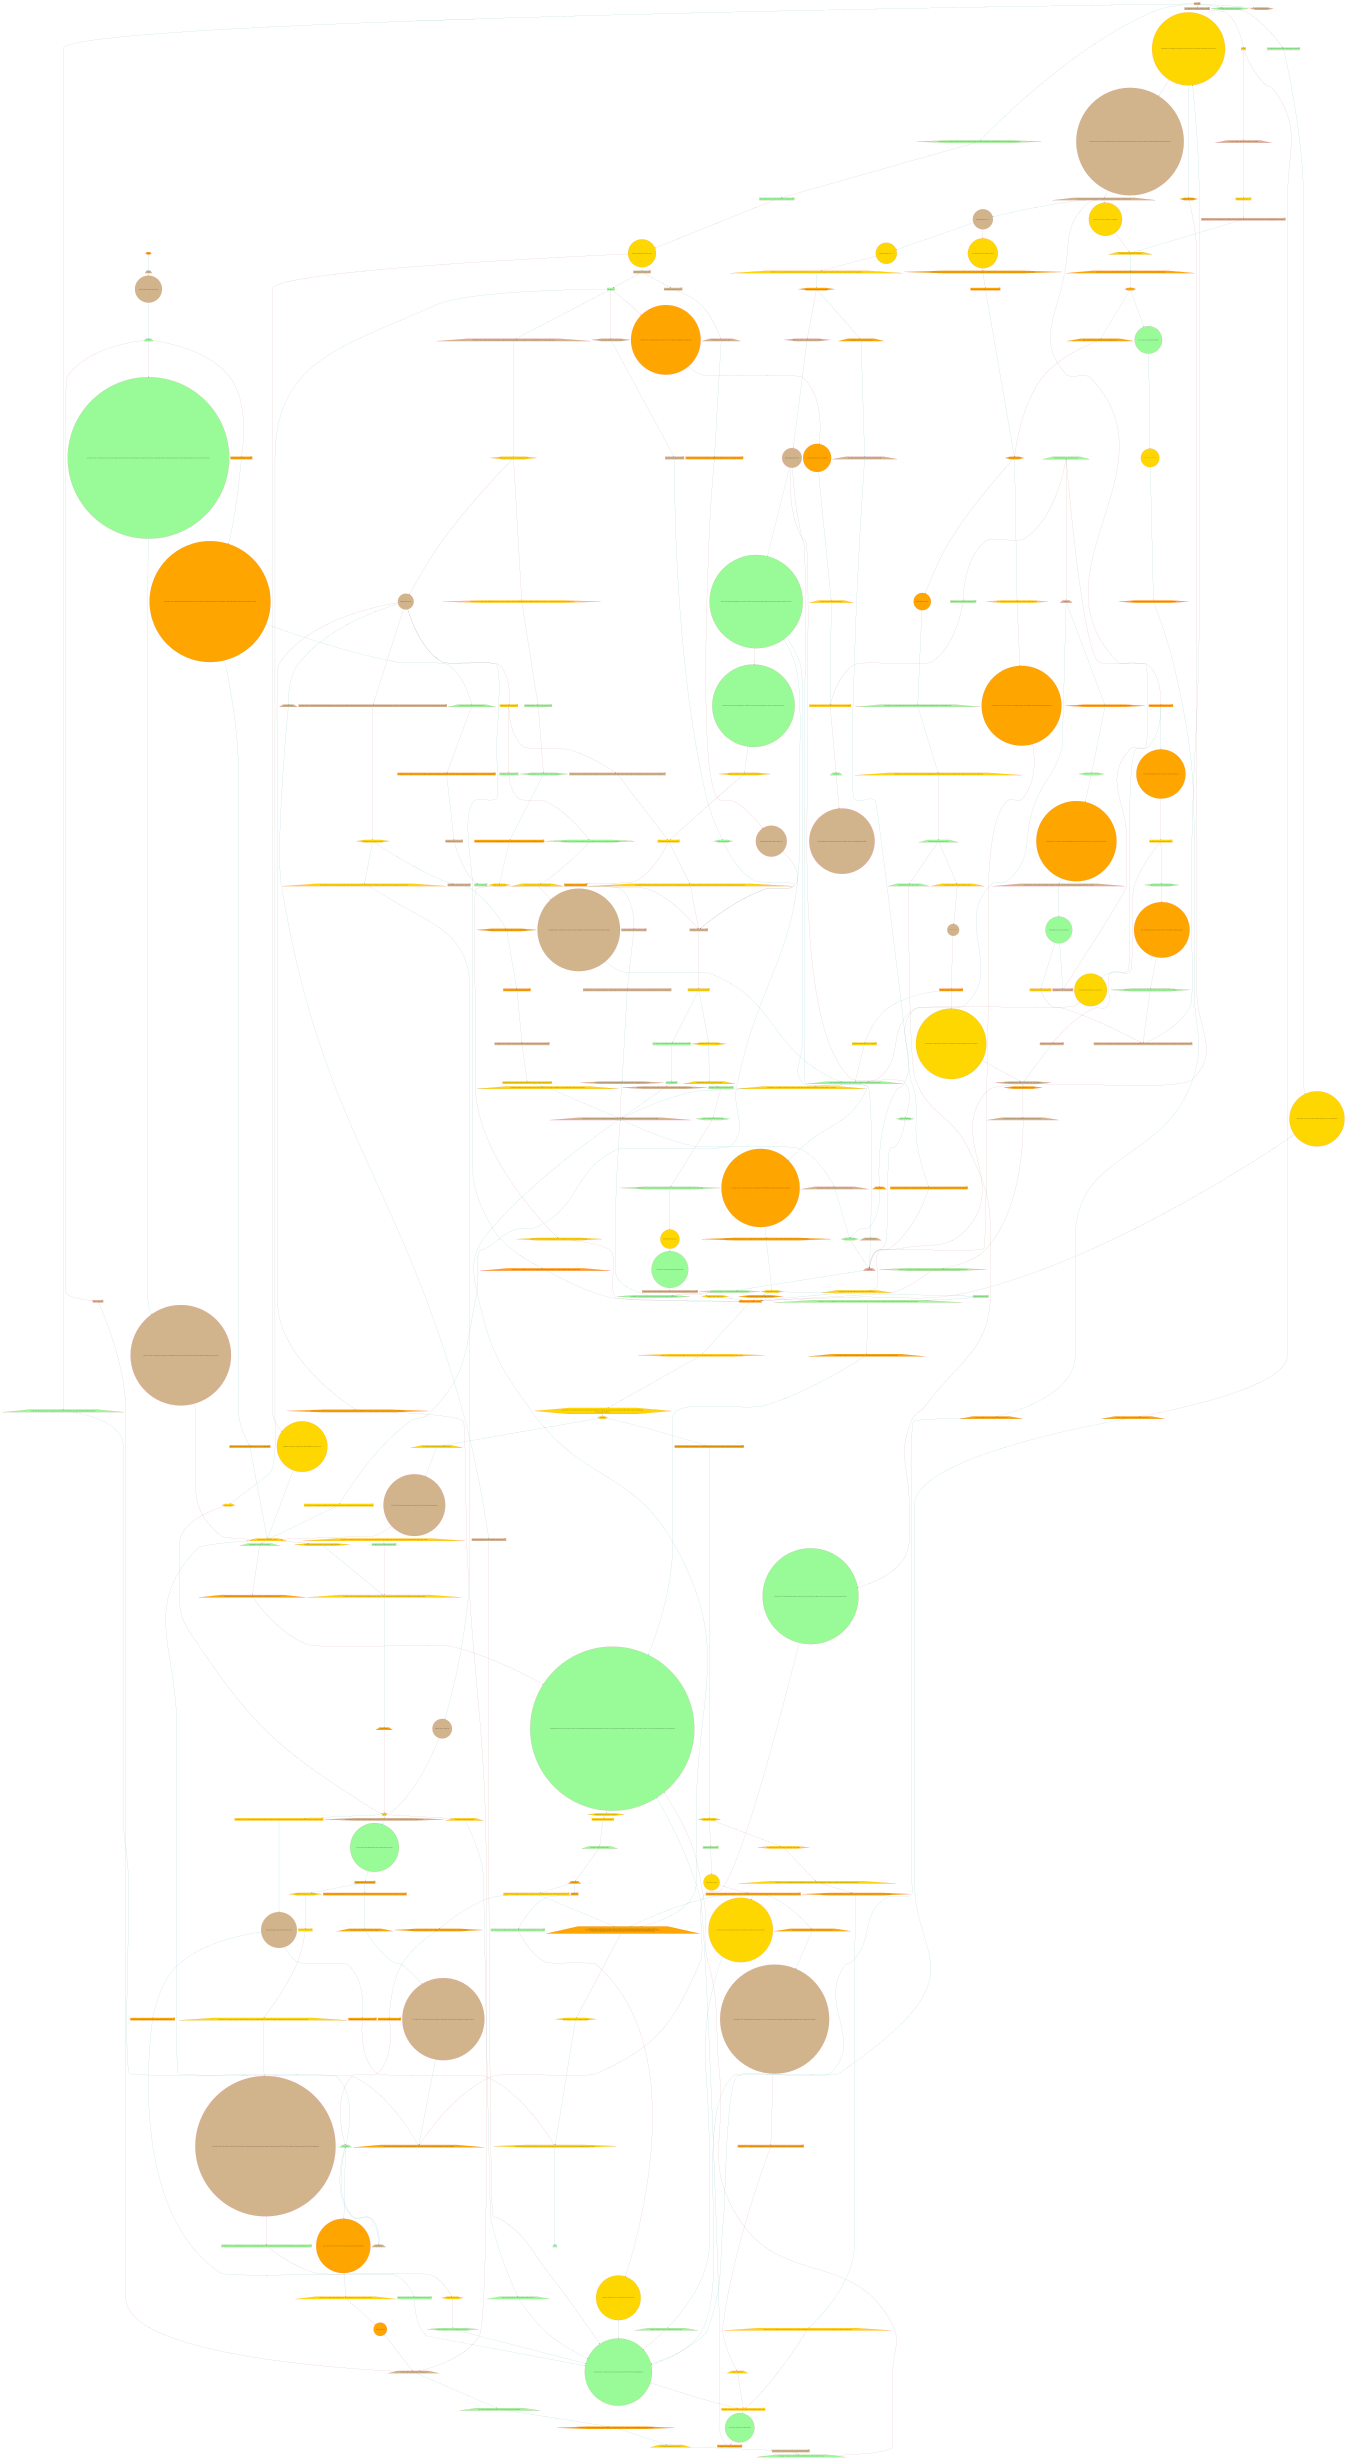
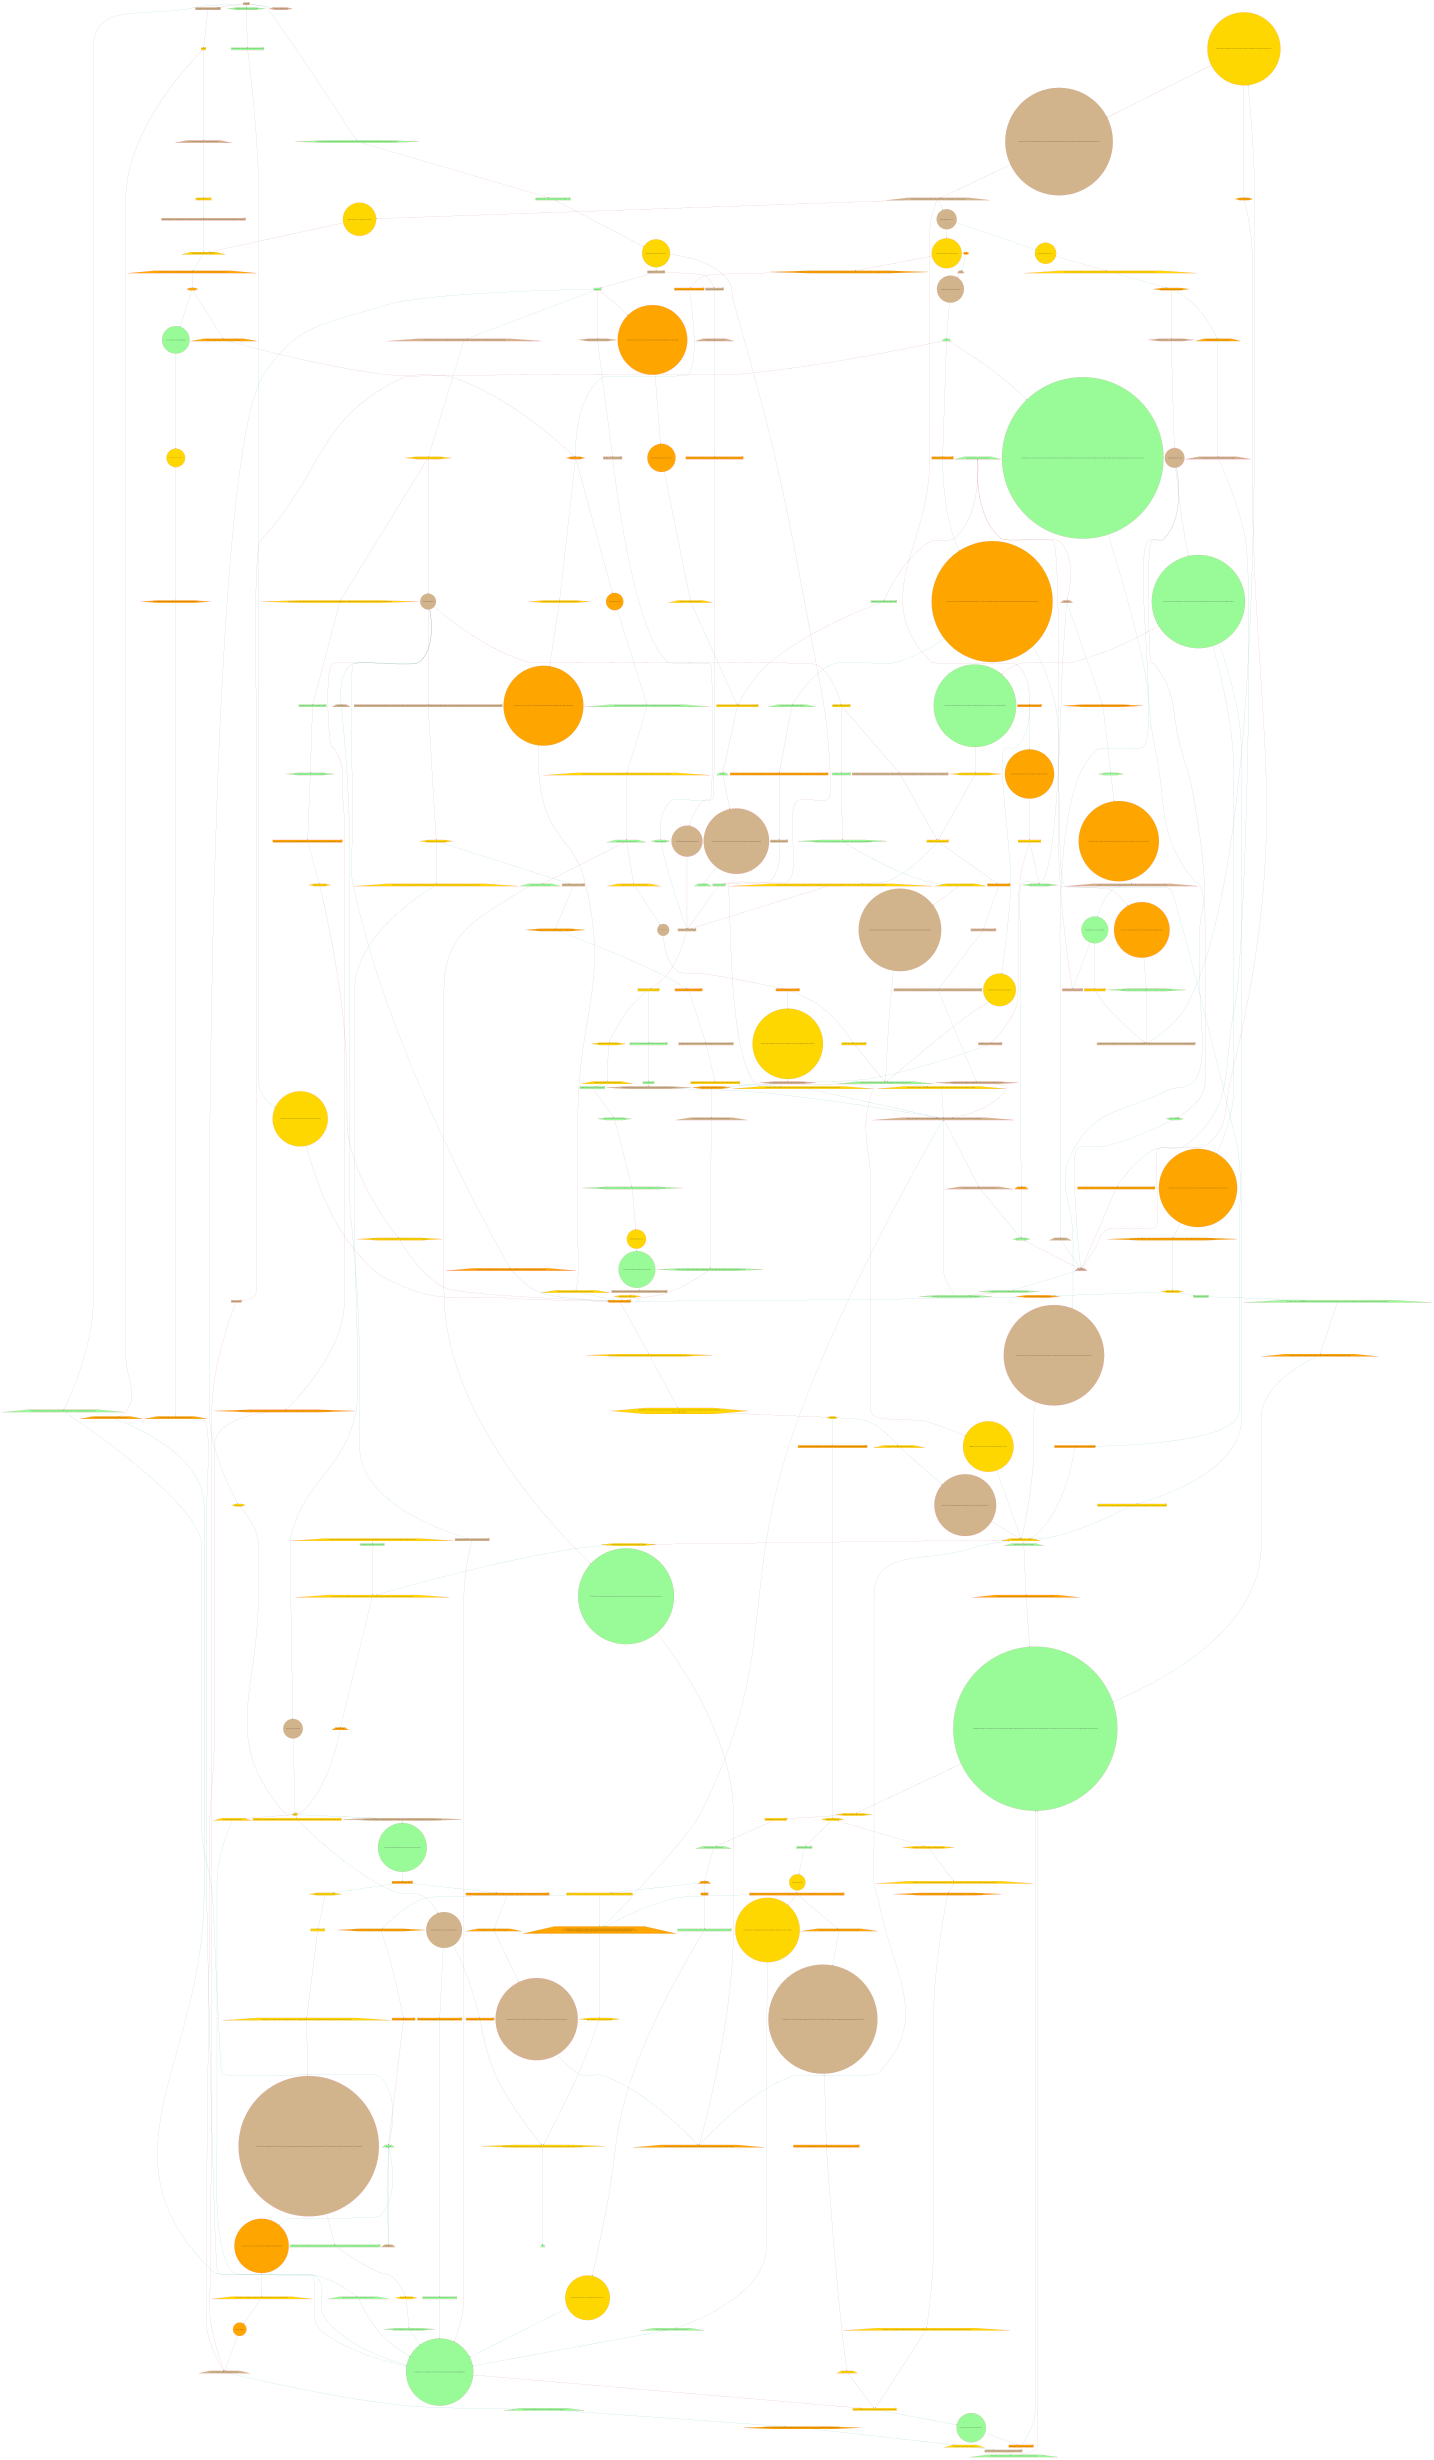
none -> (703, 885)
